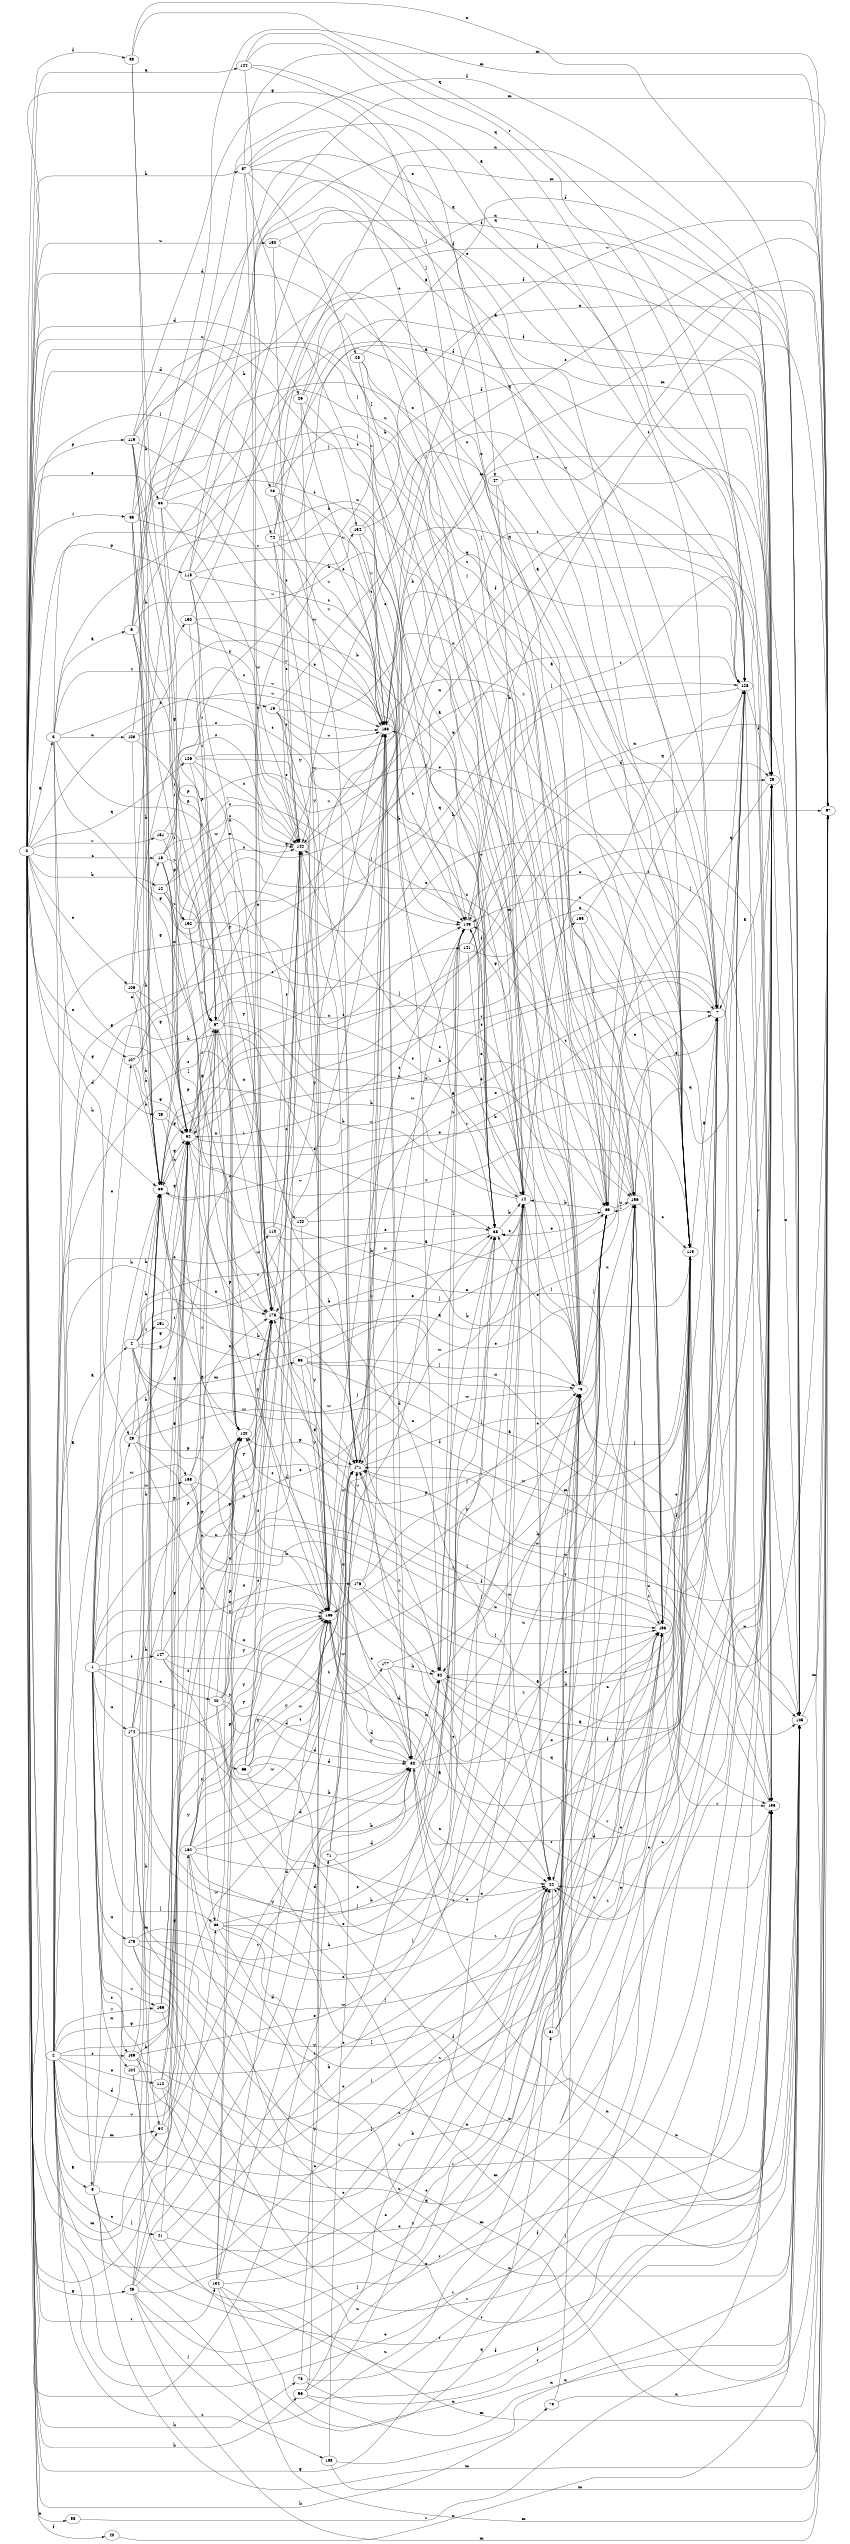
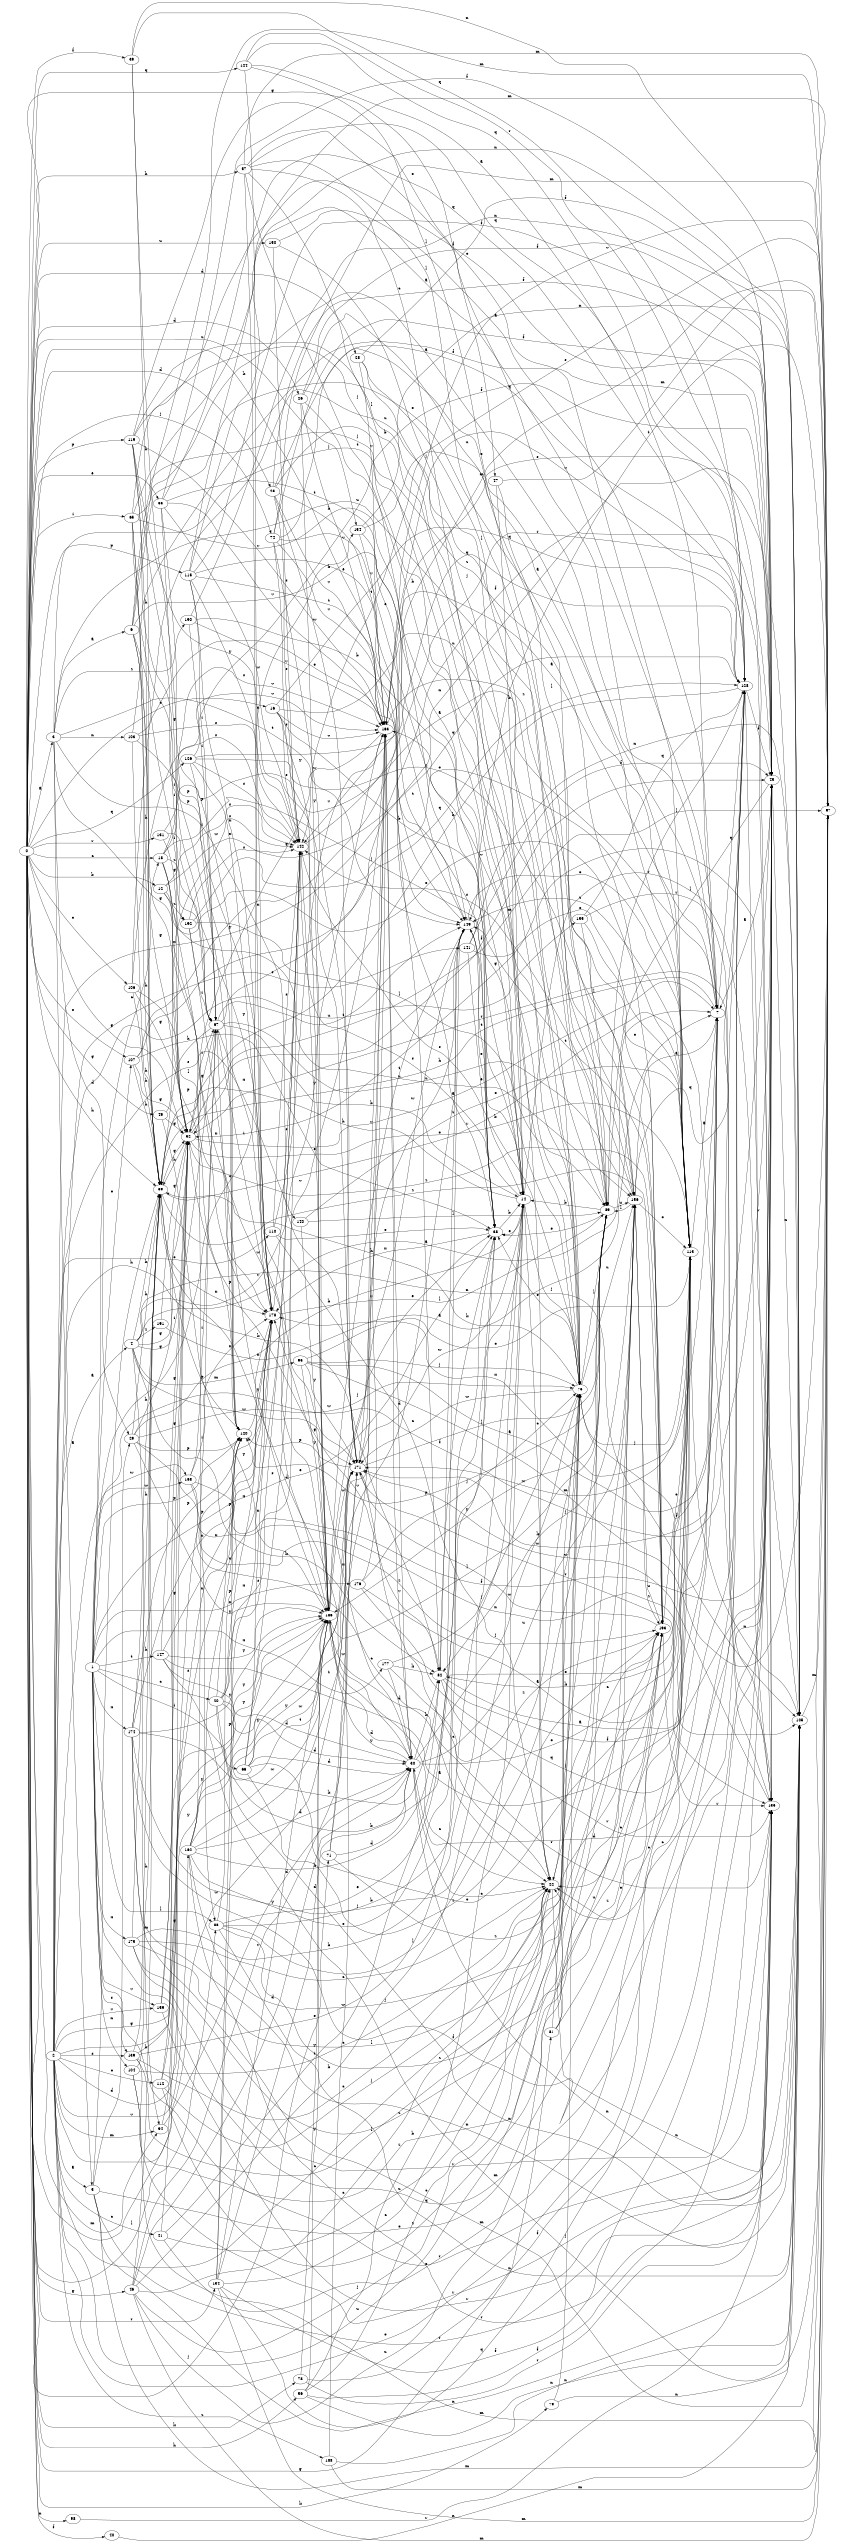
(756, 739) -> (729, 1291)
(258, 1511) -> (258, 1511)
(424, 1557) -> (643, 1193)
